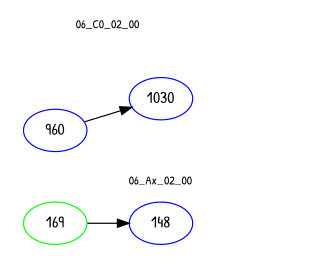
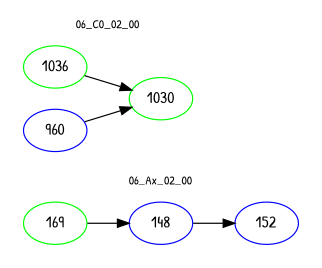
none -> (55, 67)
(161, 99) -> (161, 99)
none -> (267, 223)
